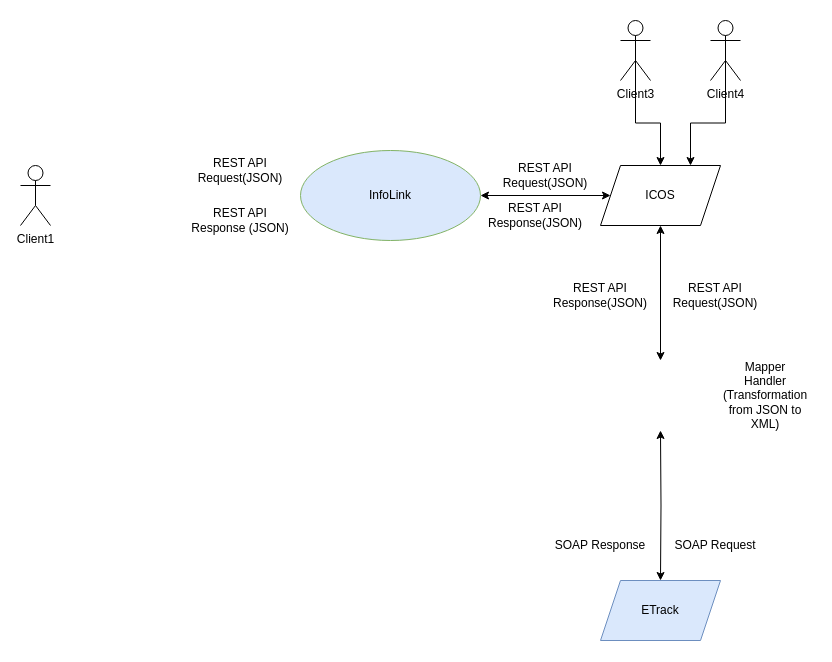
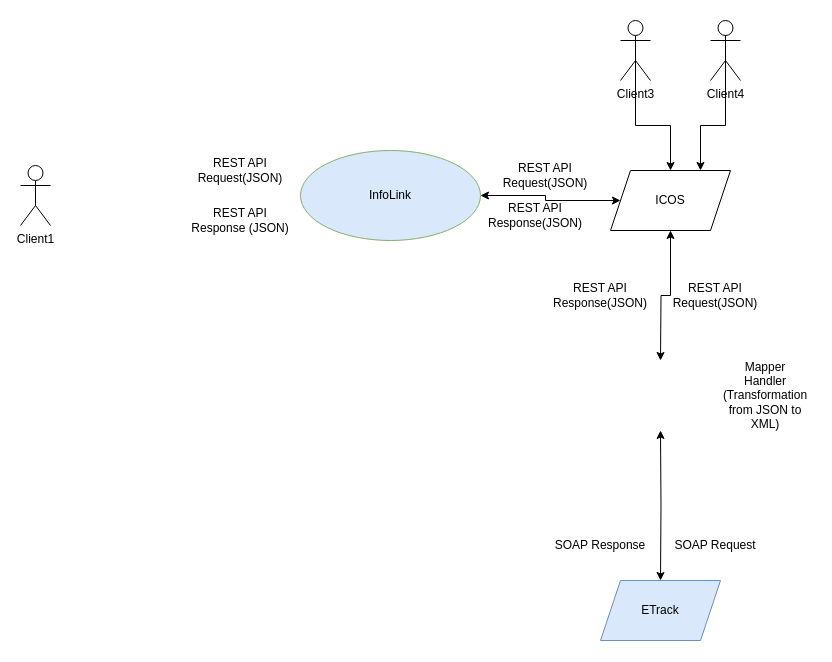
(661, 196) -> (671, 201)
